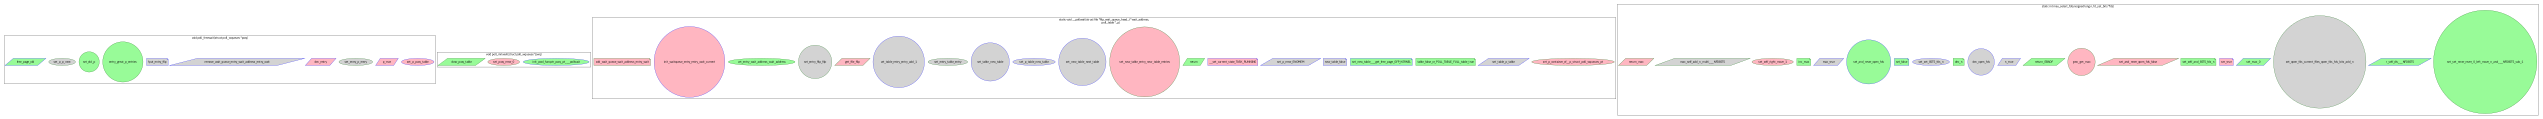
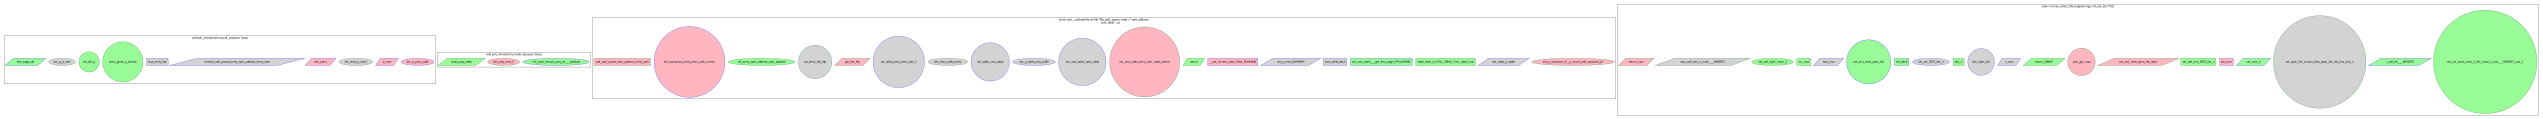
(1773, 62) -> (1773, 62)
